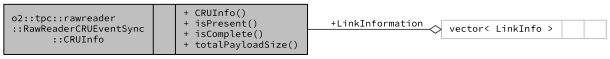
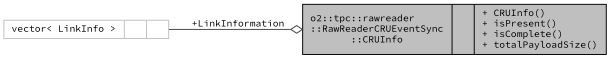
(369, 29) -> (230, 29)
